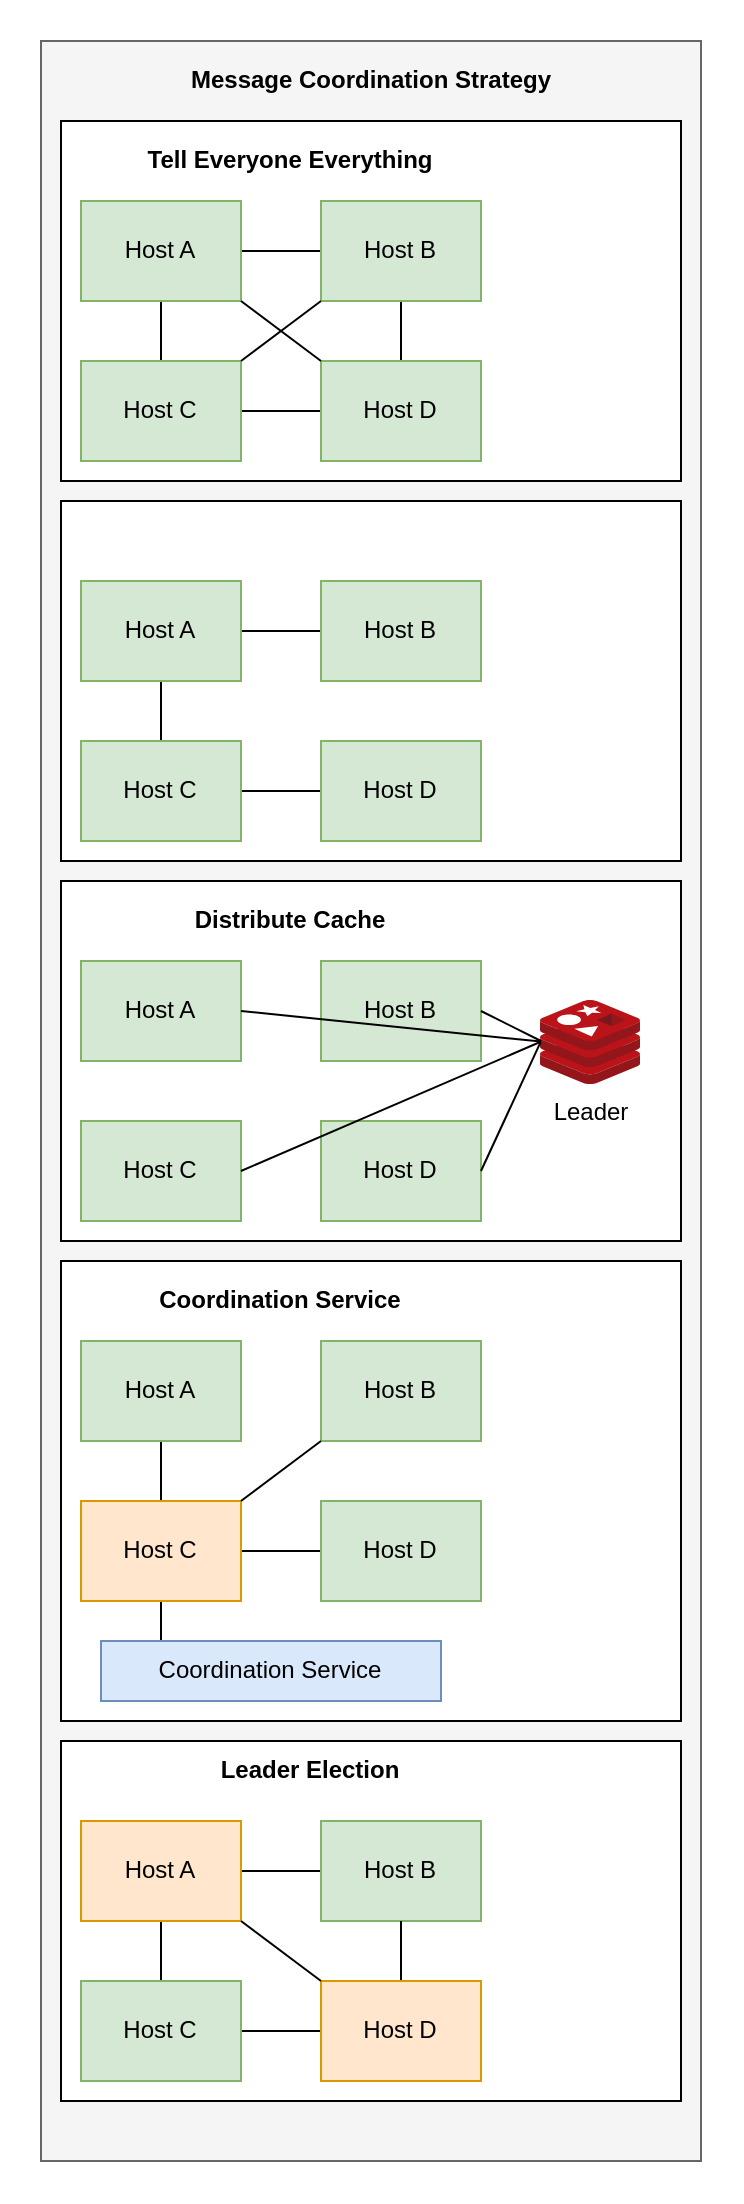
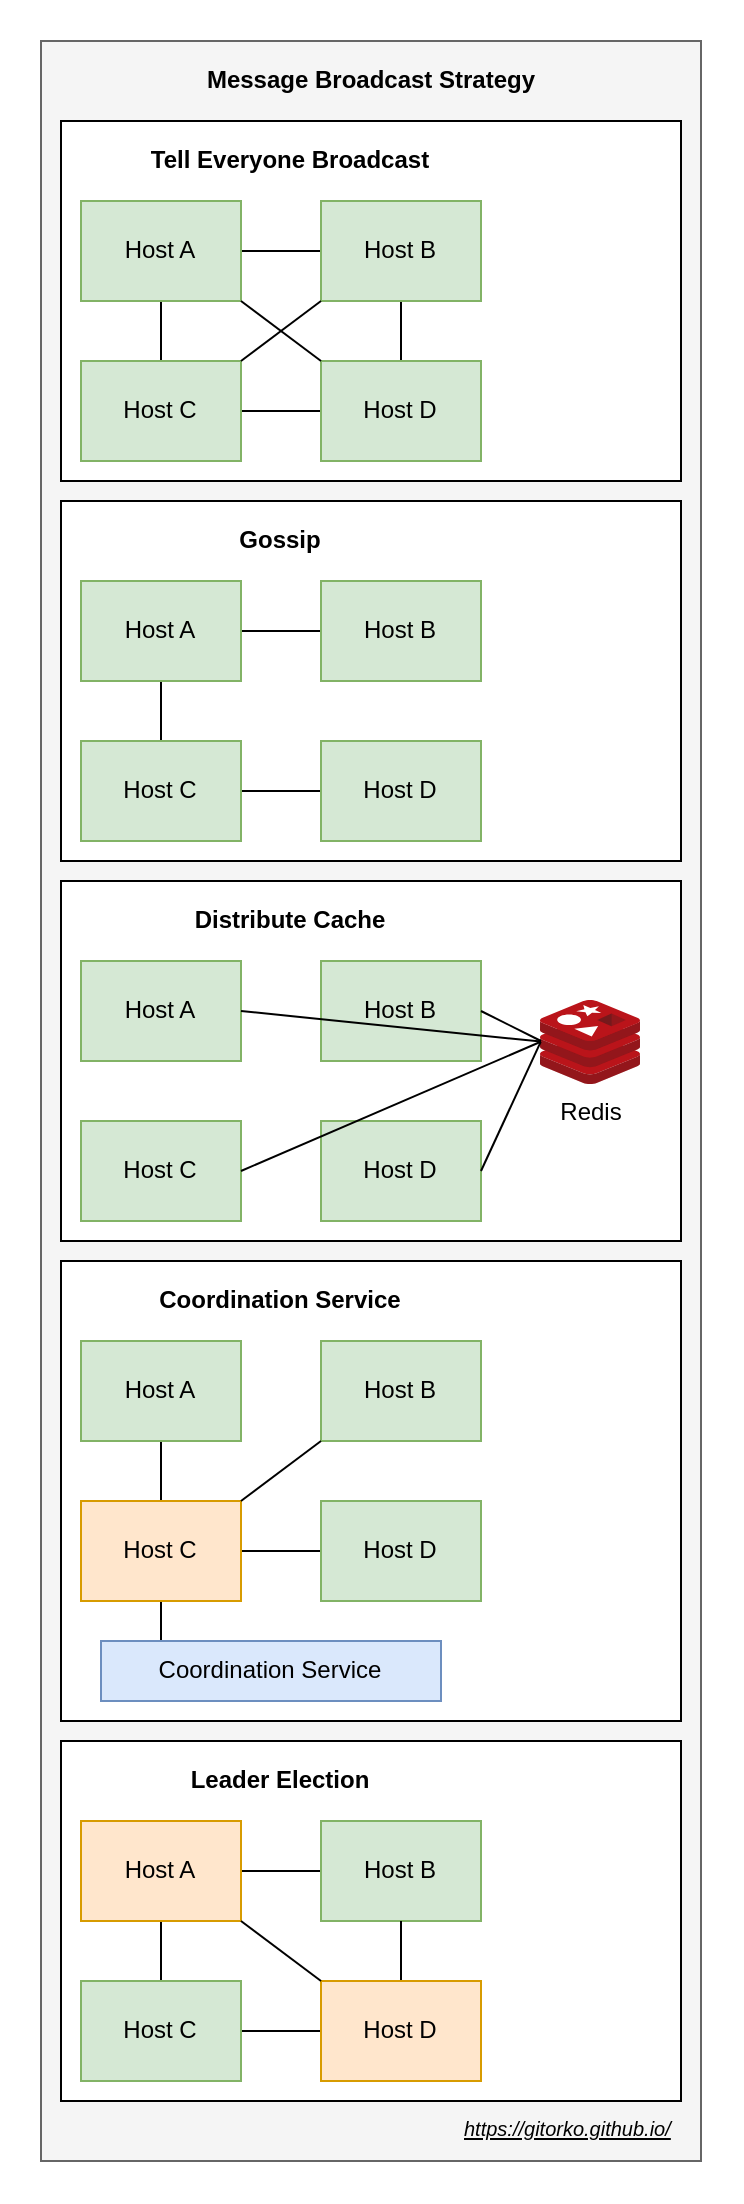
(372, 81) -> (372, 81)
(291, 161) -> (291, 161)
none -> (281, 541)
(592, 1113) -> (592, 1113)
(311, 1771) -> (281, 1781)
none -> (571, 2131)
